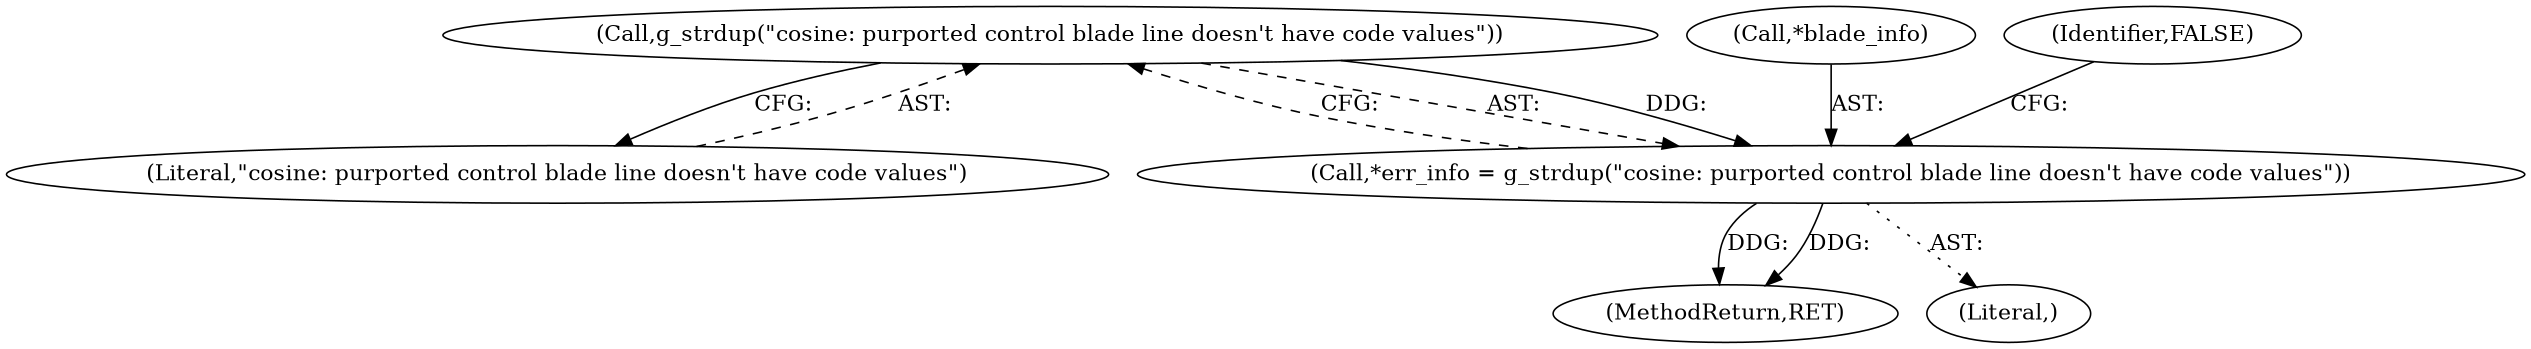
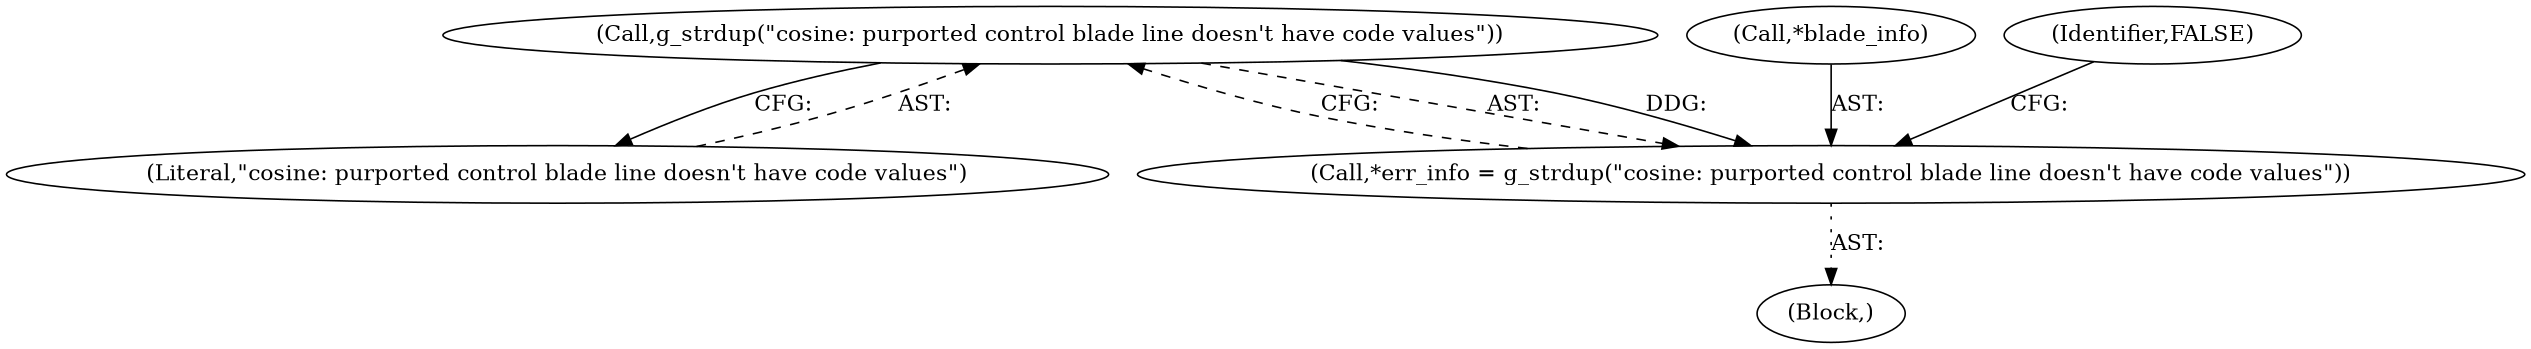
(1726, 314) -> none
(2009, 314) -> (1831, 314)
